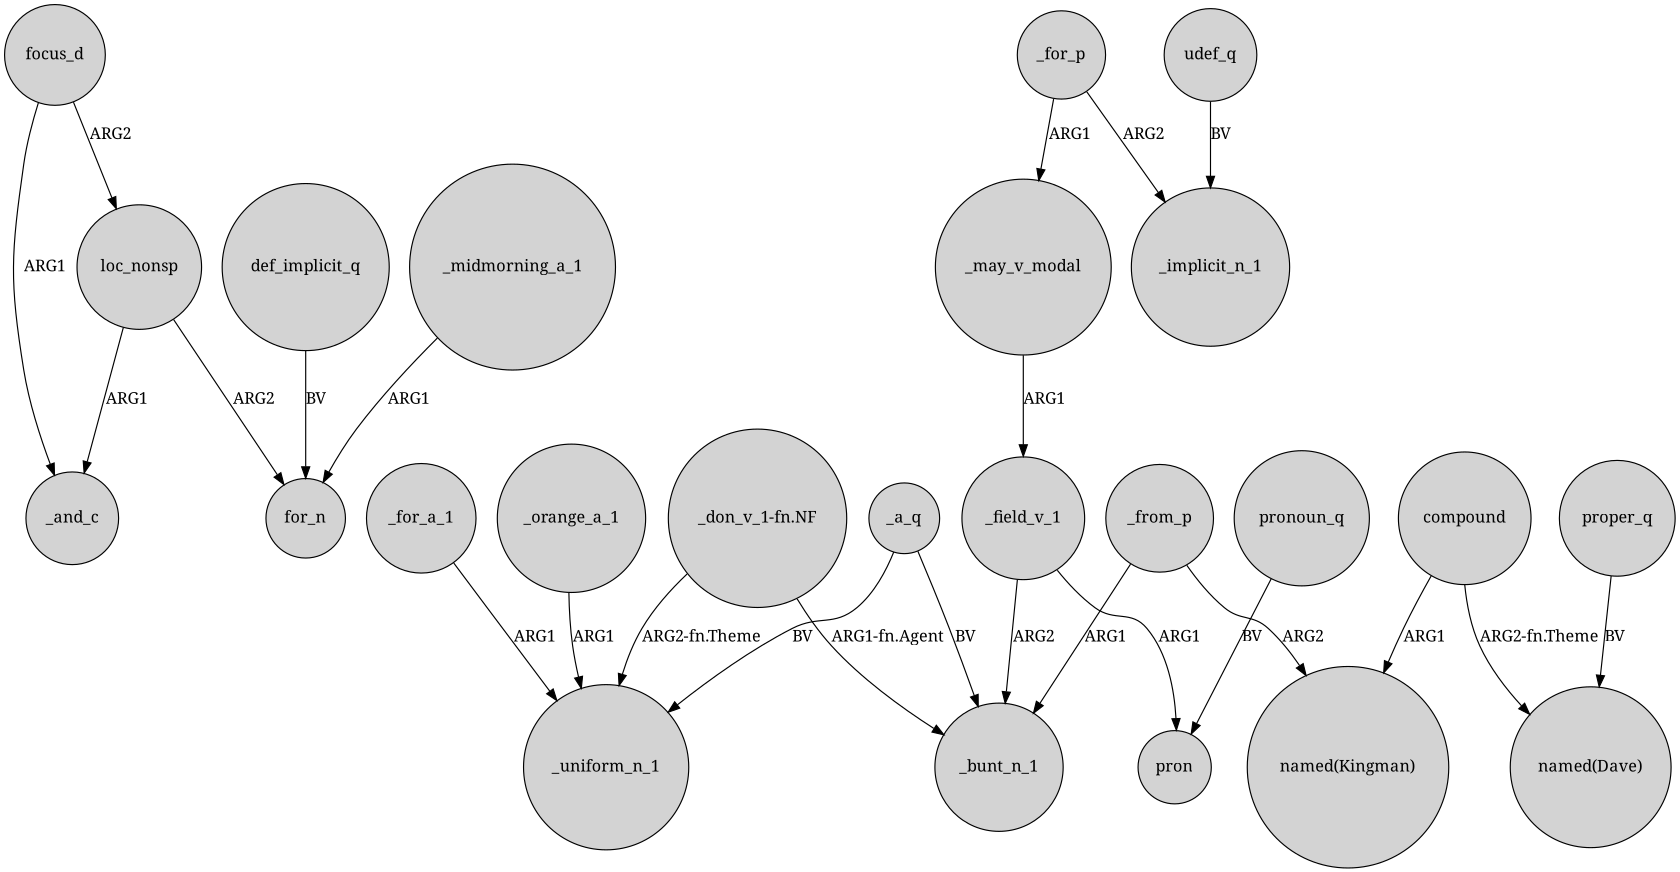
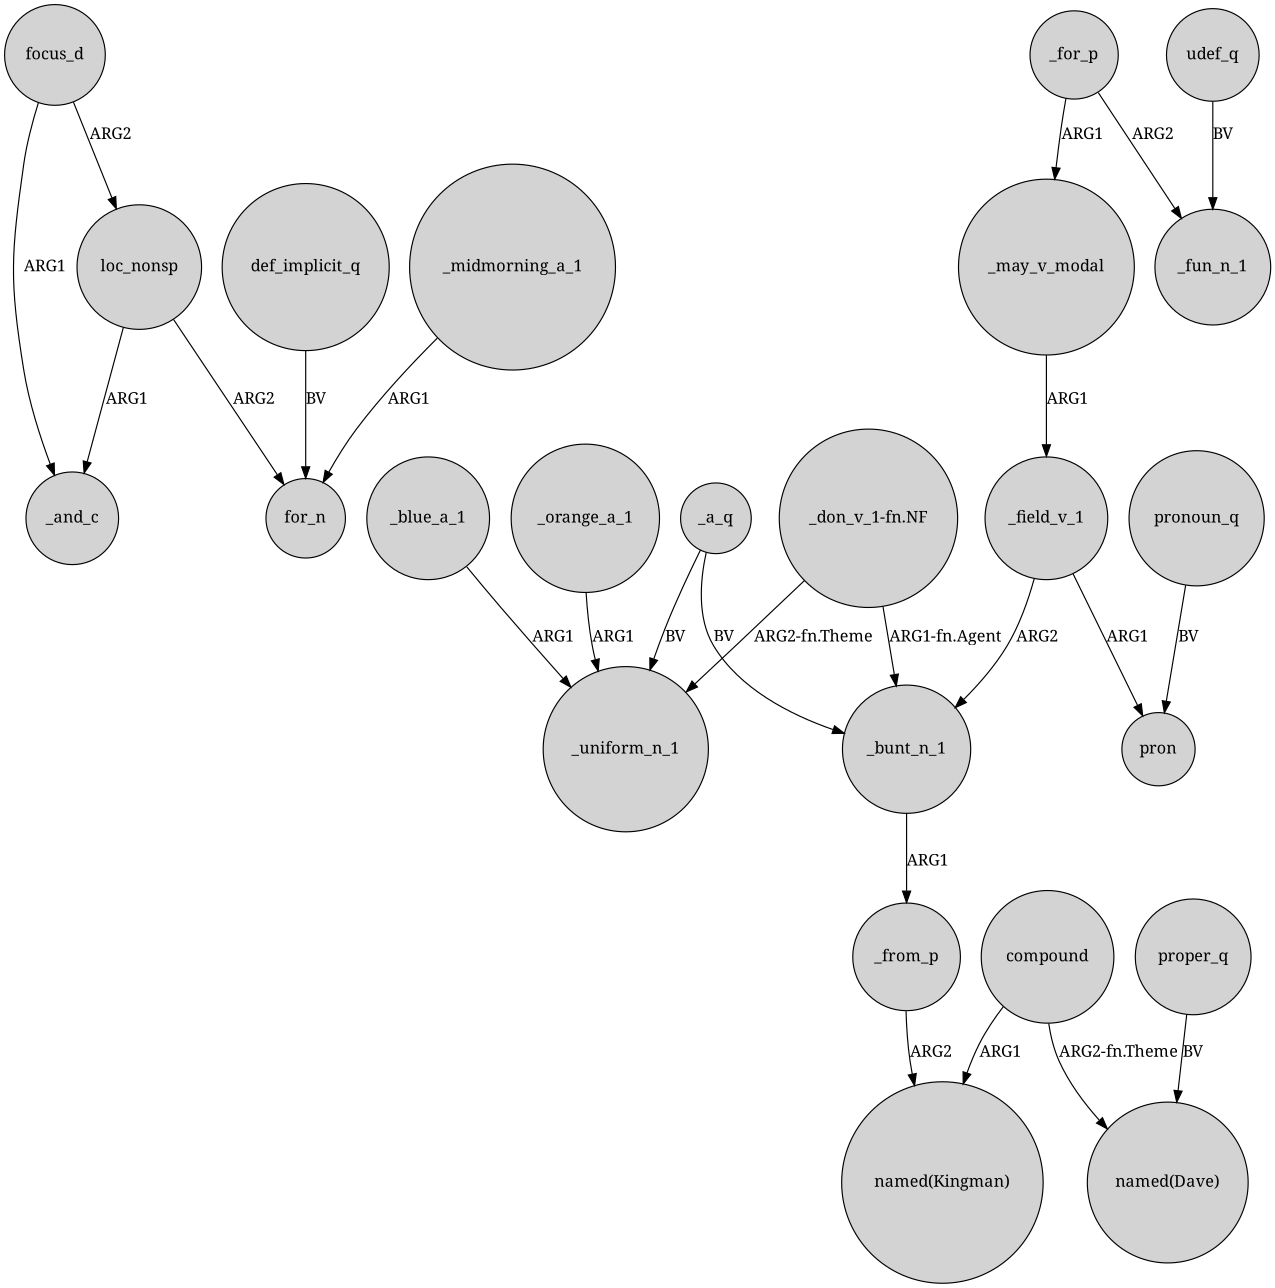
(1210, 267) -> (1213, 267)
(421, 518) -> (428, 518)
(1085, 634) -> (907, 852)
